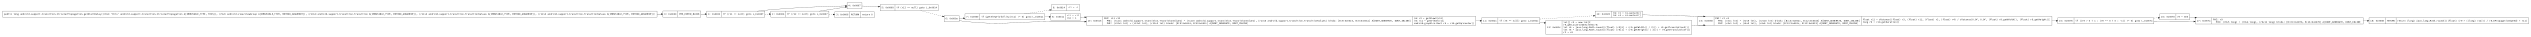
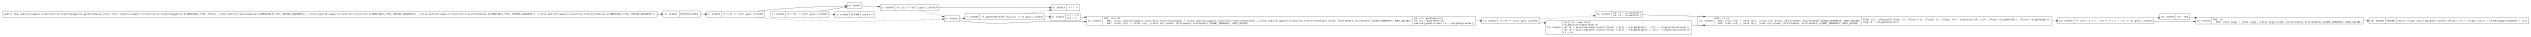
none -> (994, 8)
(689, 14) -> (689, 14)
(767, 14) -> (849, 21)
